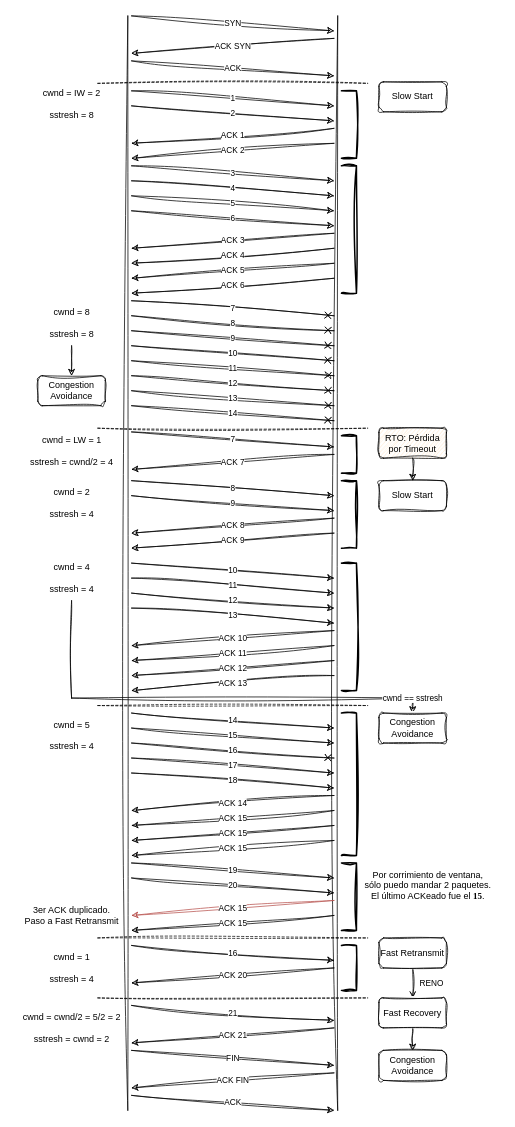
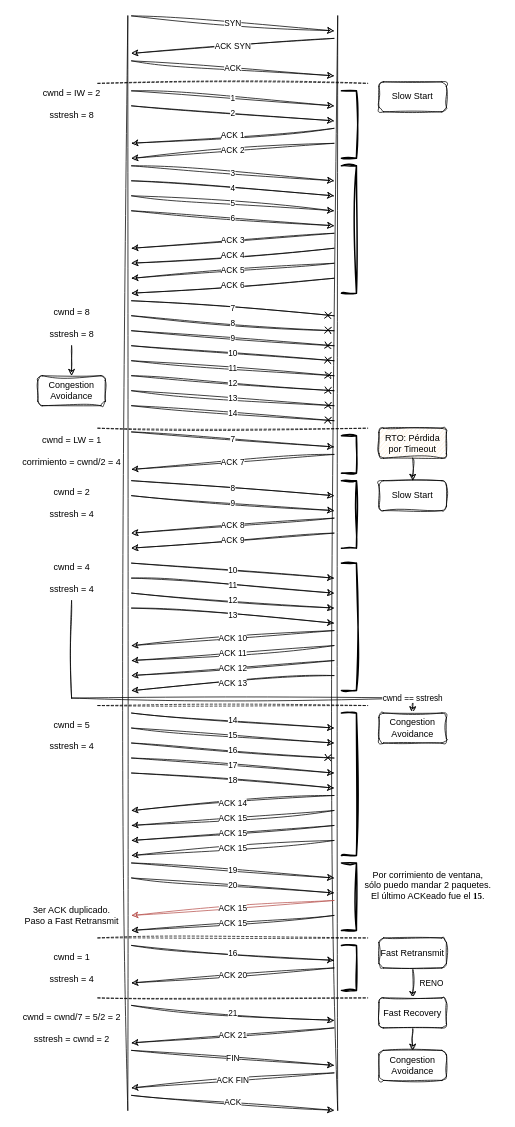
(72, 450) -> (72, 450)
(413, 992) -> (413, 991)
(72, 1028) -> (72, 1028)
